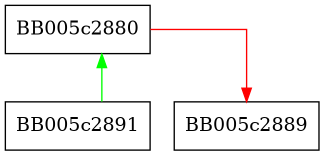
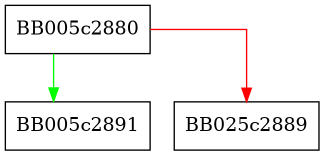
(102, 85) -> (54, 71)
(247, 126) -> (247, 126)
